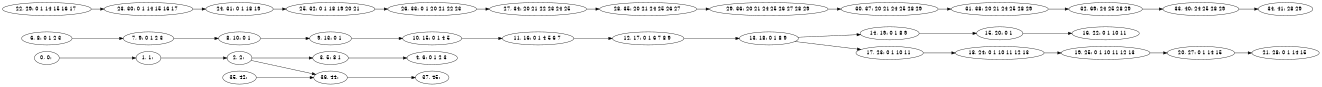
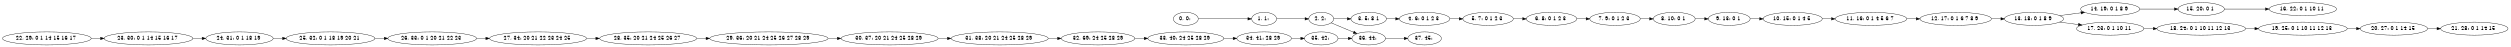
none -> (1488, 19)
none -> (1296, 38)
